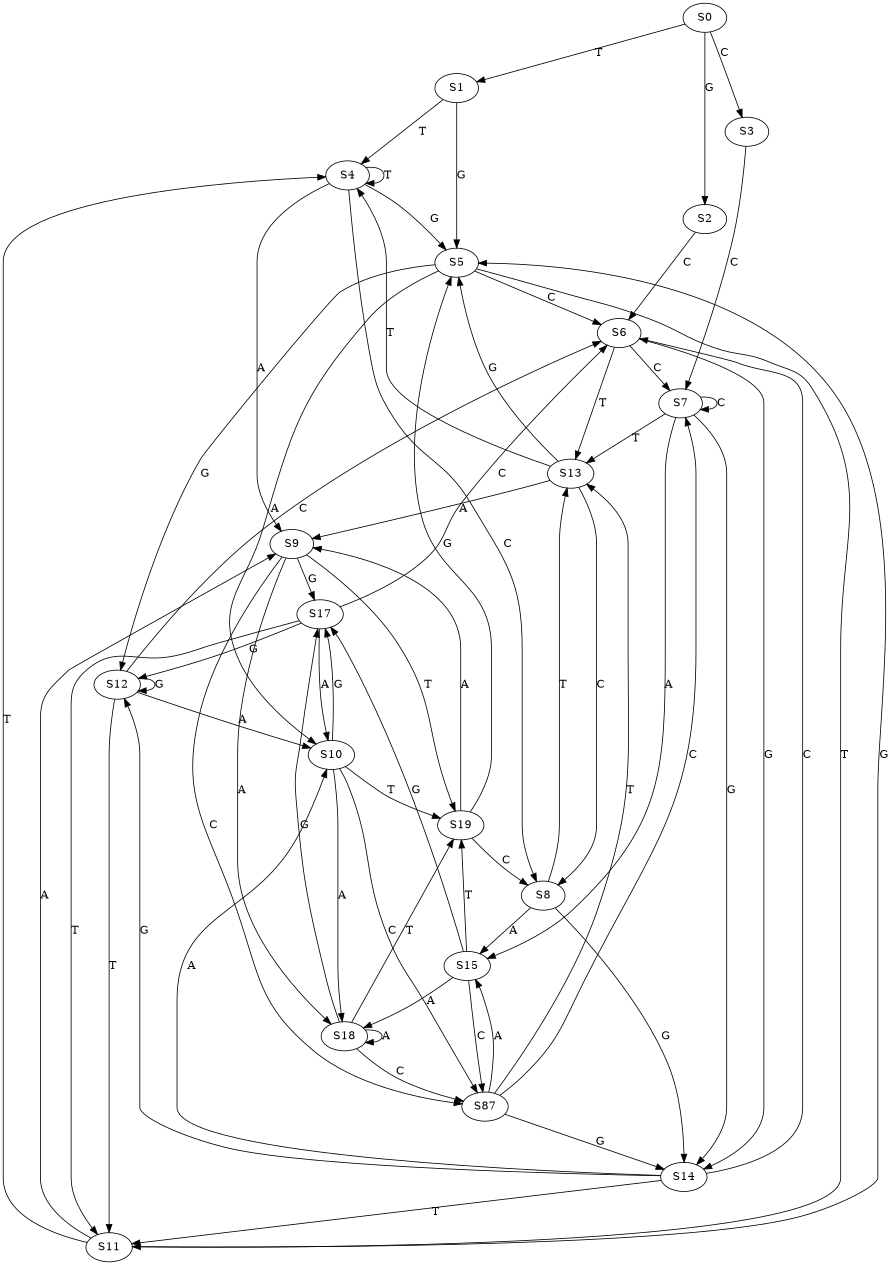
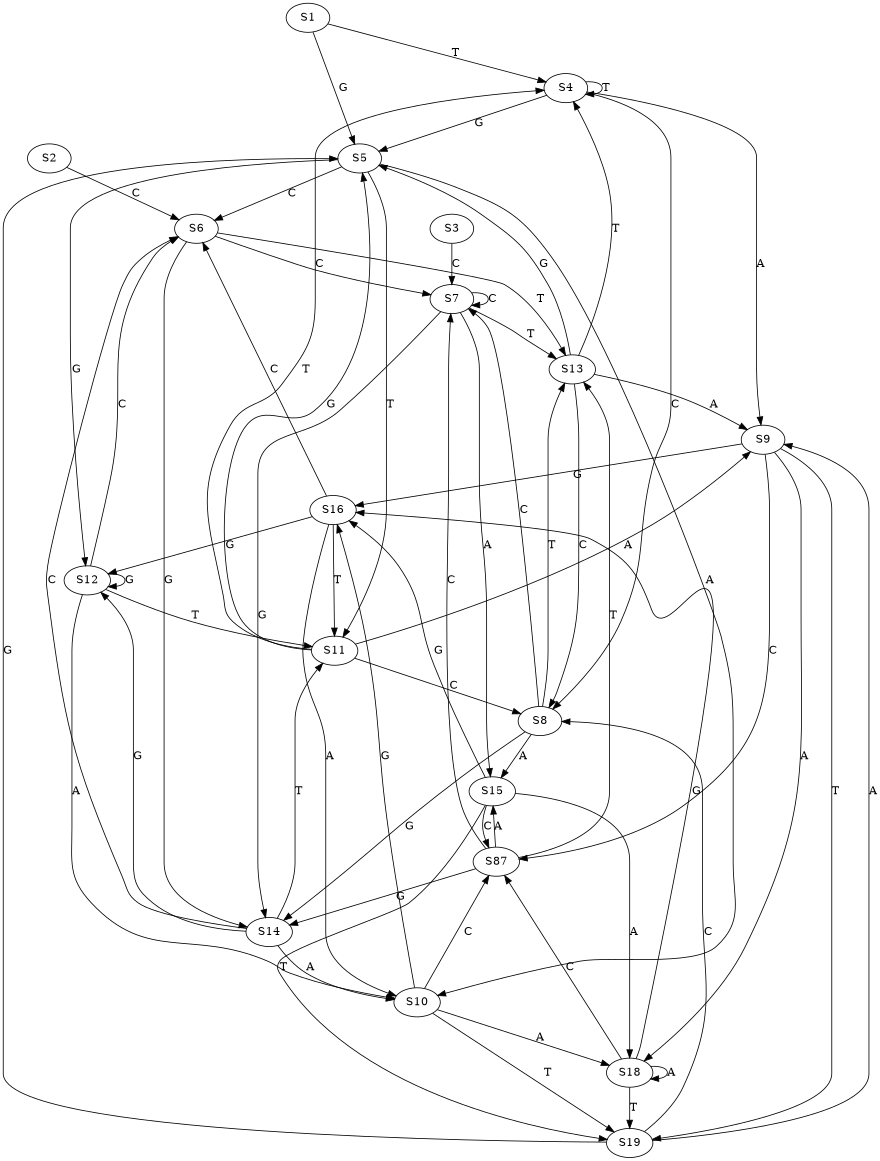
(705, 18) -> none
none -> (519, 507)
(320, 614) -> (333, 510)
none -> (434, 685)
